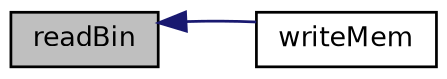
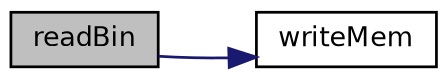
(221, 21) -> (194, 58)
